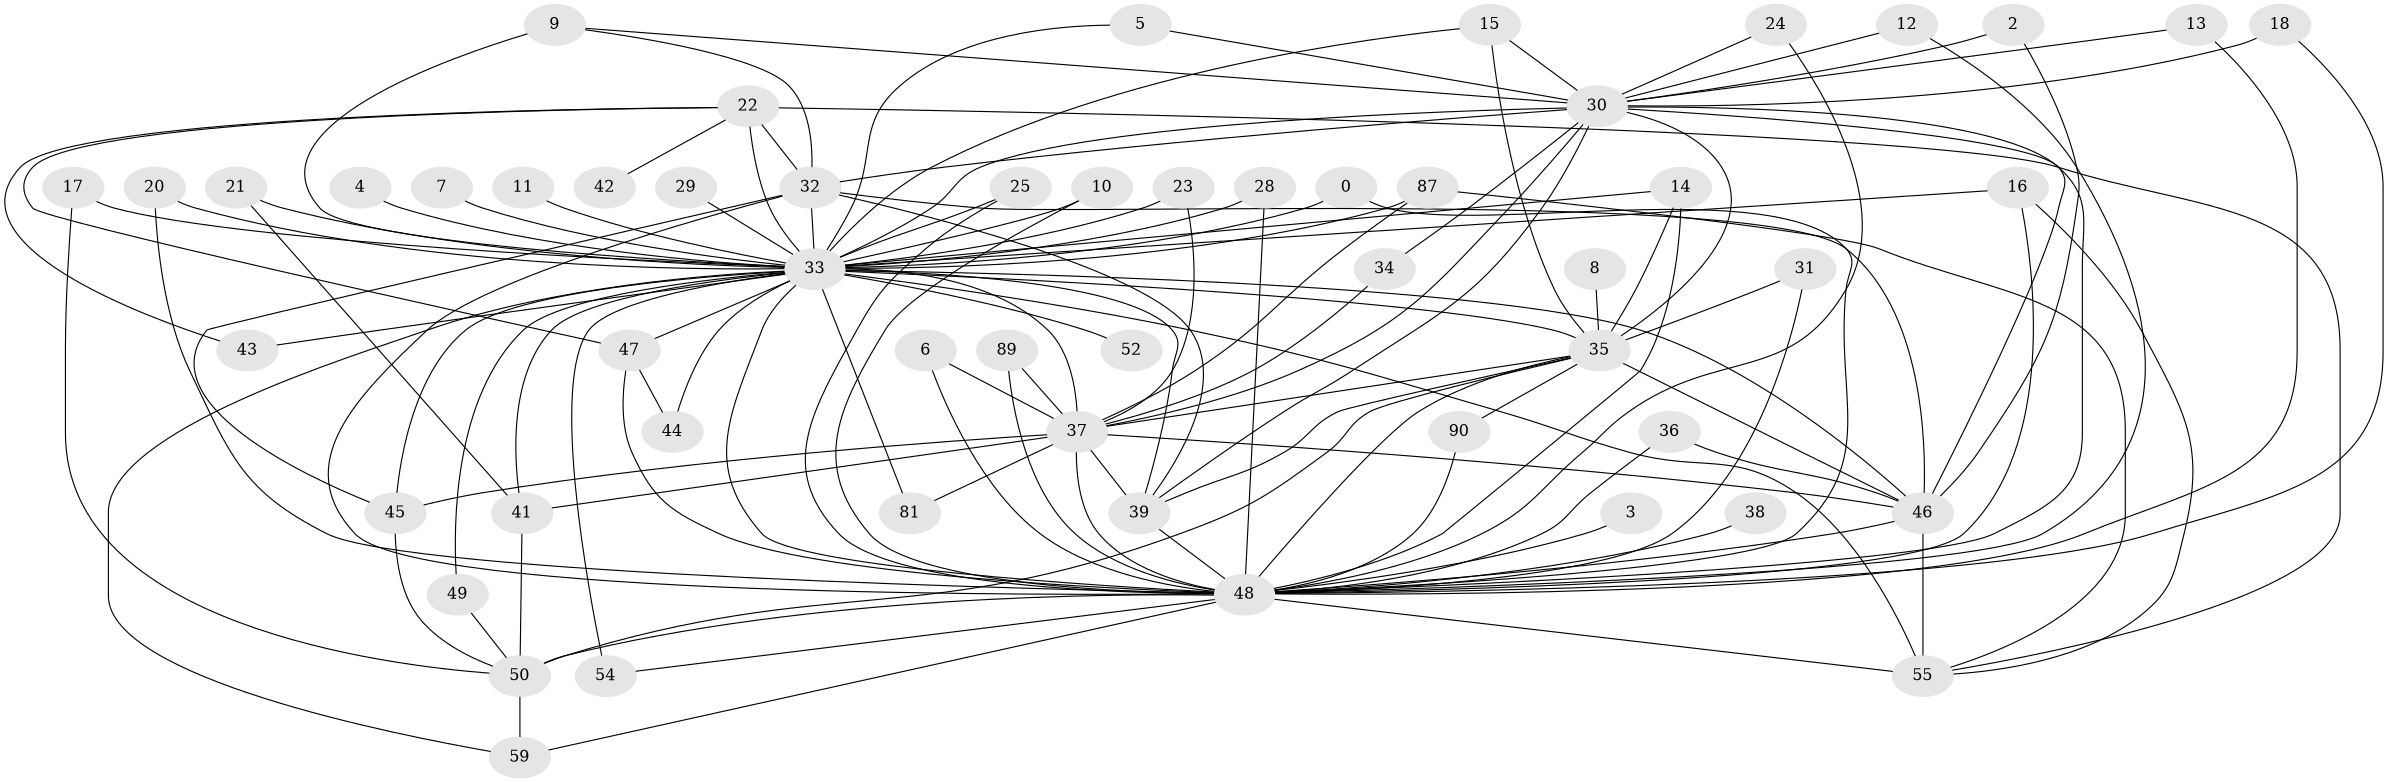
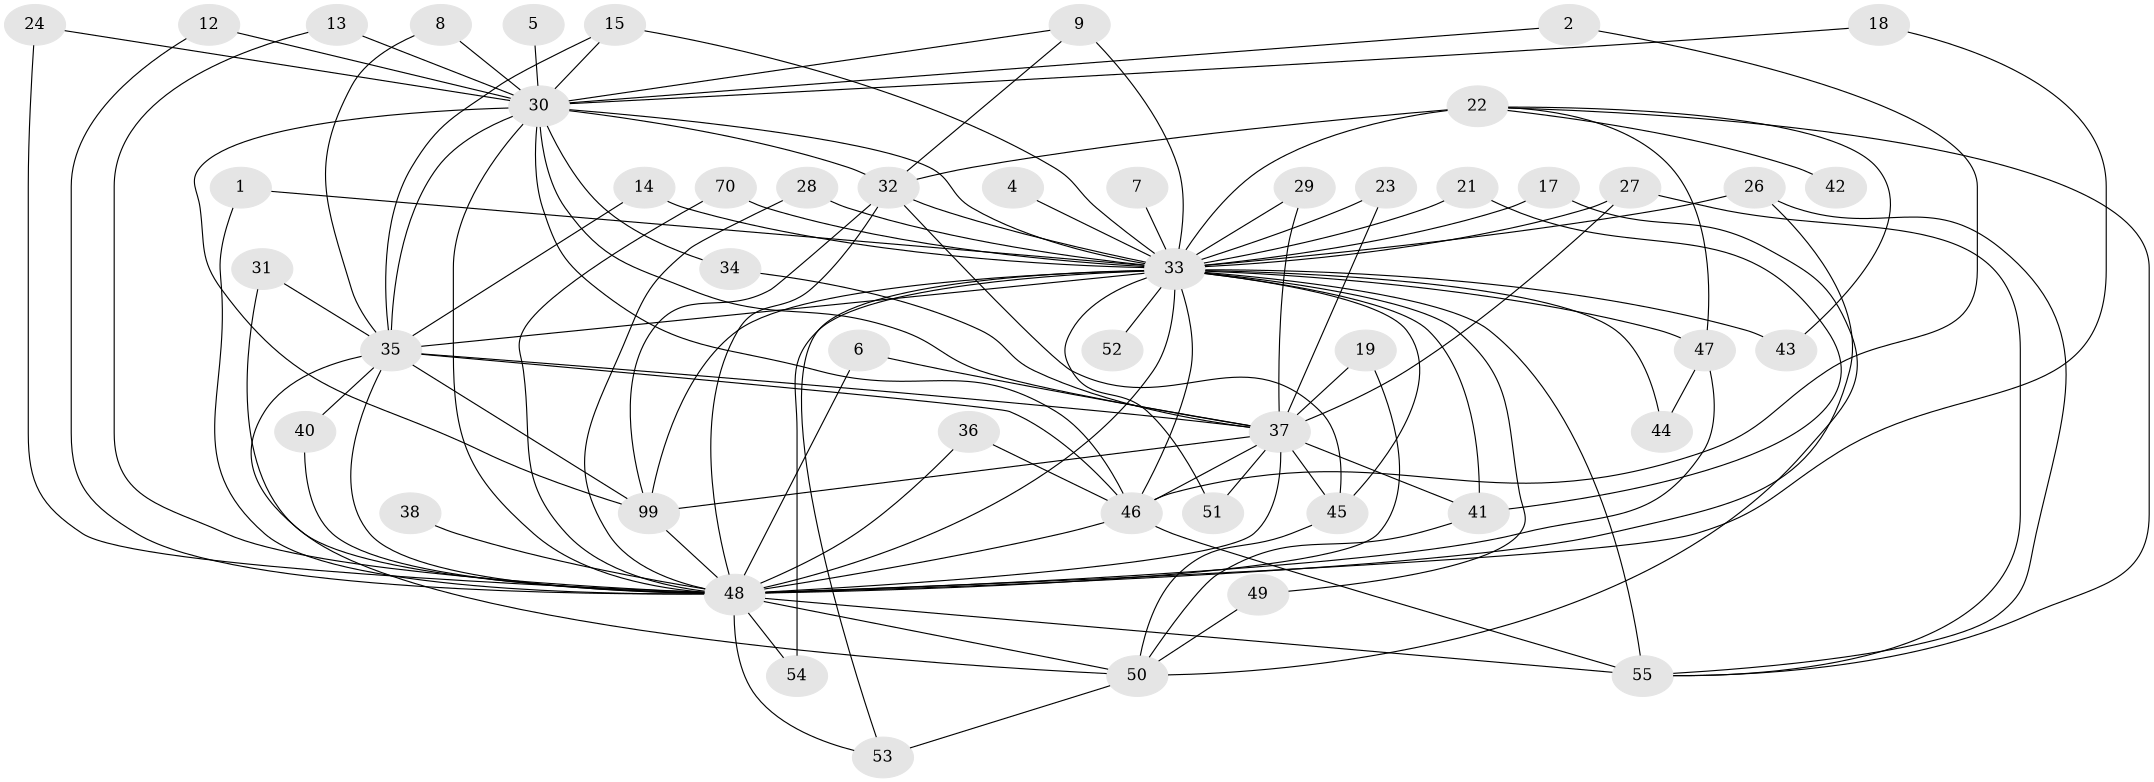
none -> (490, 66)
(916, 74) -> none
(155, 188) -> (726, 188)
(523, 188) -> none
(1021, 188) -> none
(1102, 188) -> none
(1346, 188) -> (241, 188)
(1428, 188) -> (1630, 188)
(2018, 188) -> (1755, 188)
(1350, 209) -> none
(1045, 328) -> (1281, 309)
(1007, 350) -> (1366, 350)
(1459, 432) -> (305, 432)
(1538, 455) -> none
(910, 513) -> (1213, 513)
(1139, 513) -> (649, 513)
(1631, 513) -> none
(520, 757) -> (883, 757)
